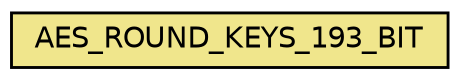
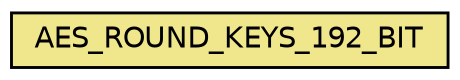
(230, 40) -> (230, 40)
